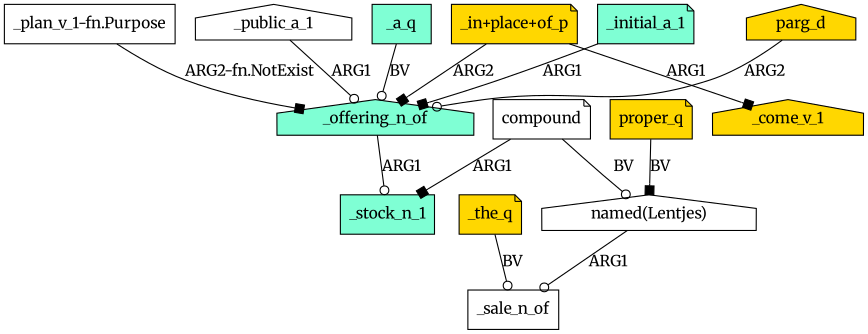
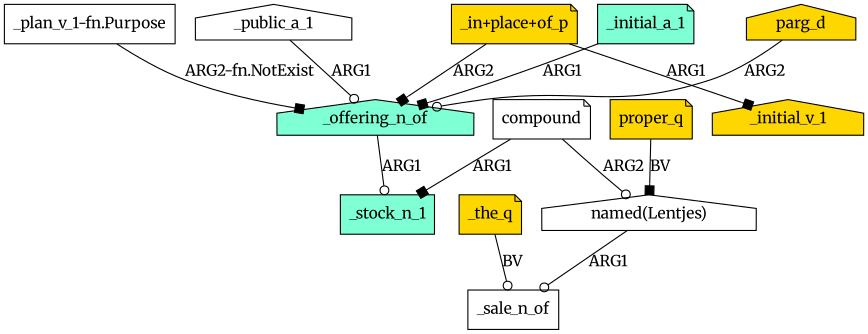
(402, 24) -> none
(788, 119) -> (788, 119)
(624, 167) -> (624, 167)
